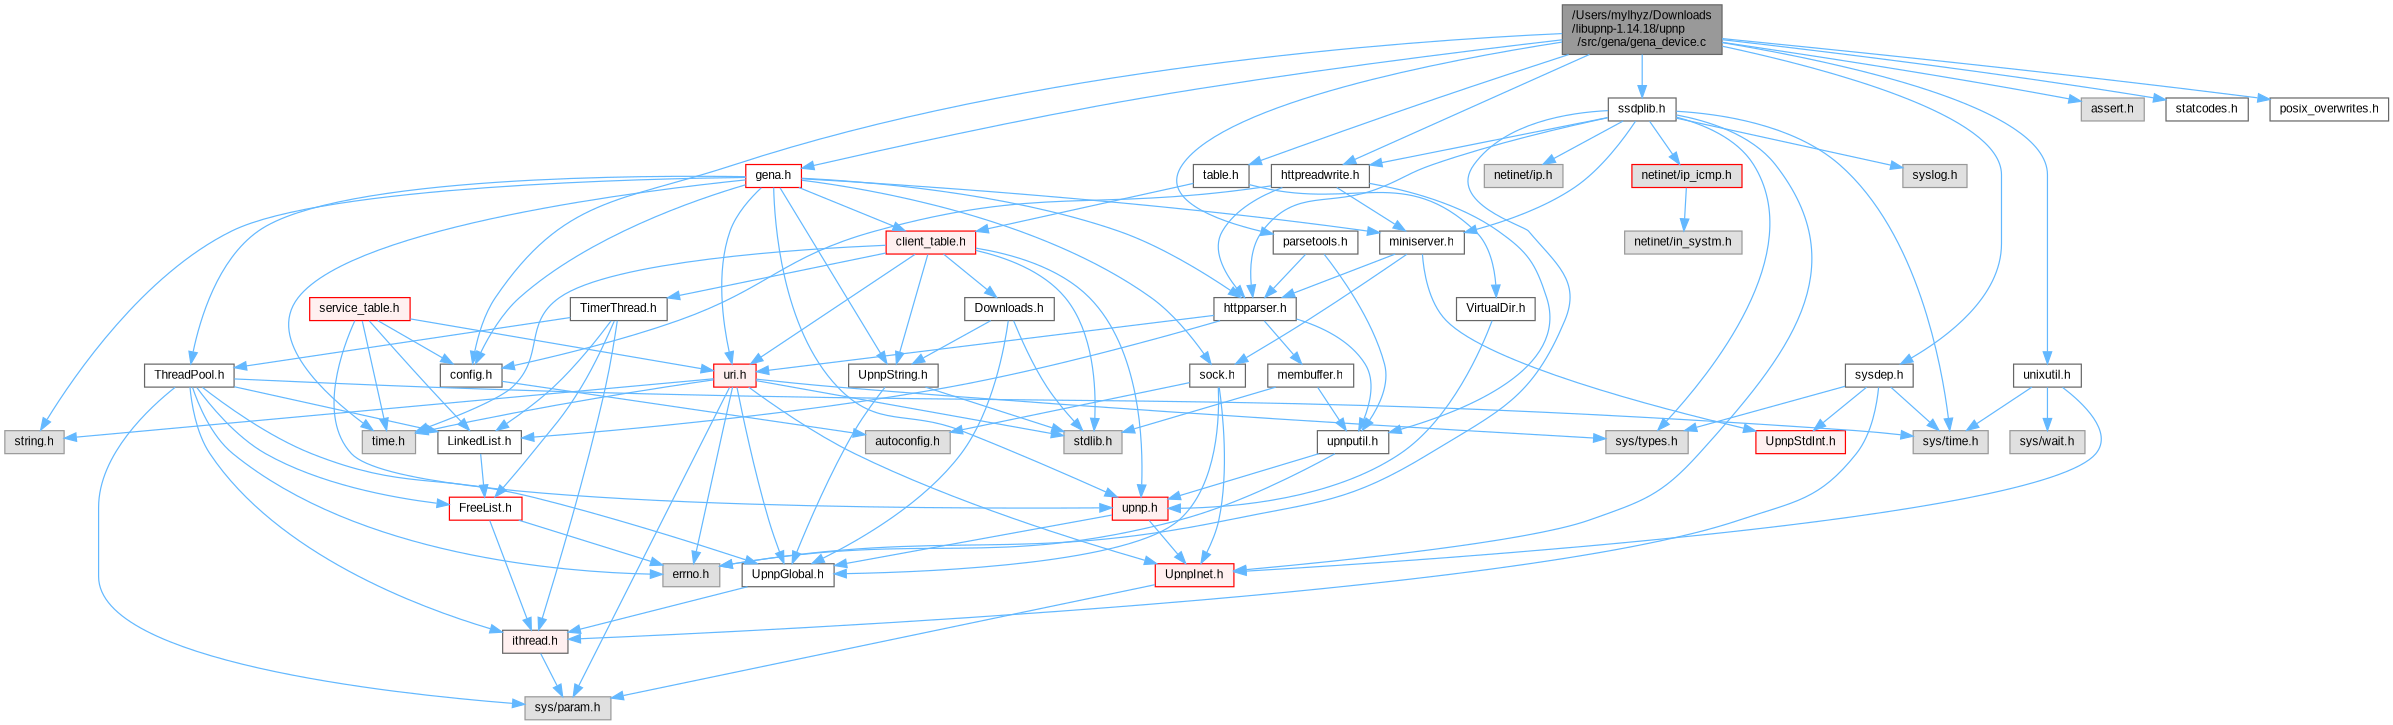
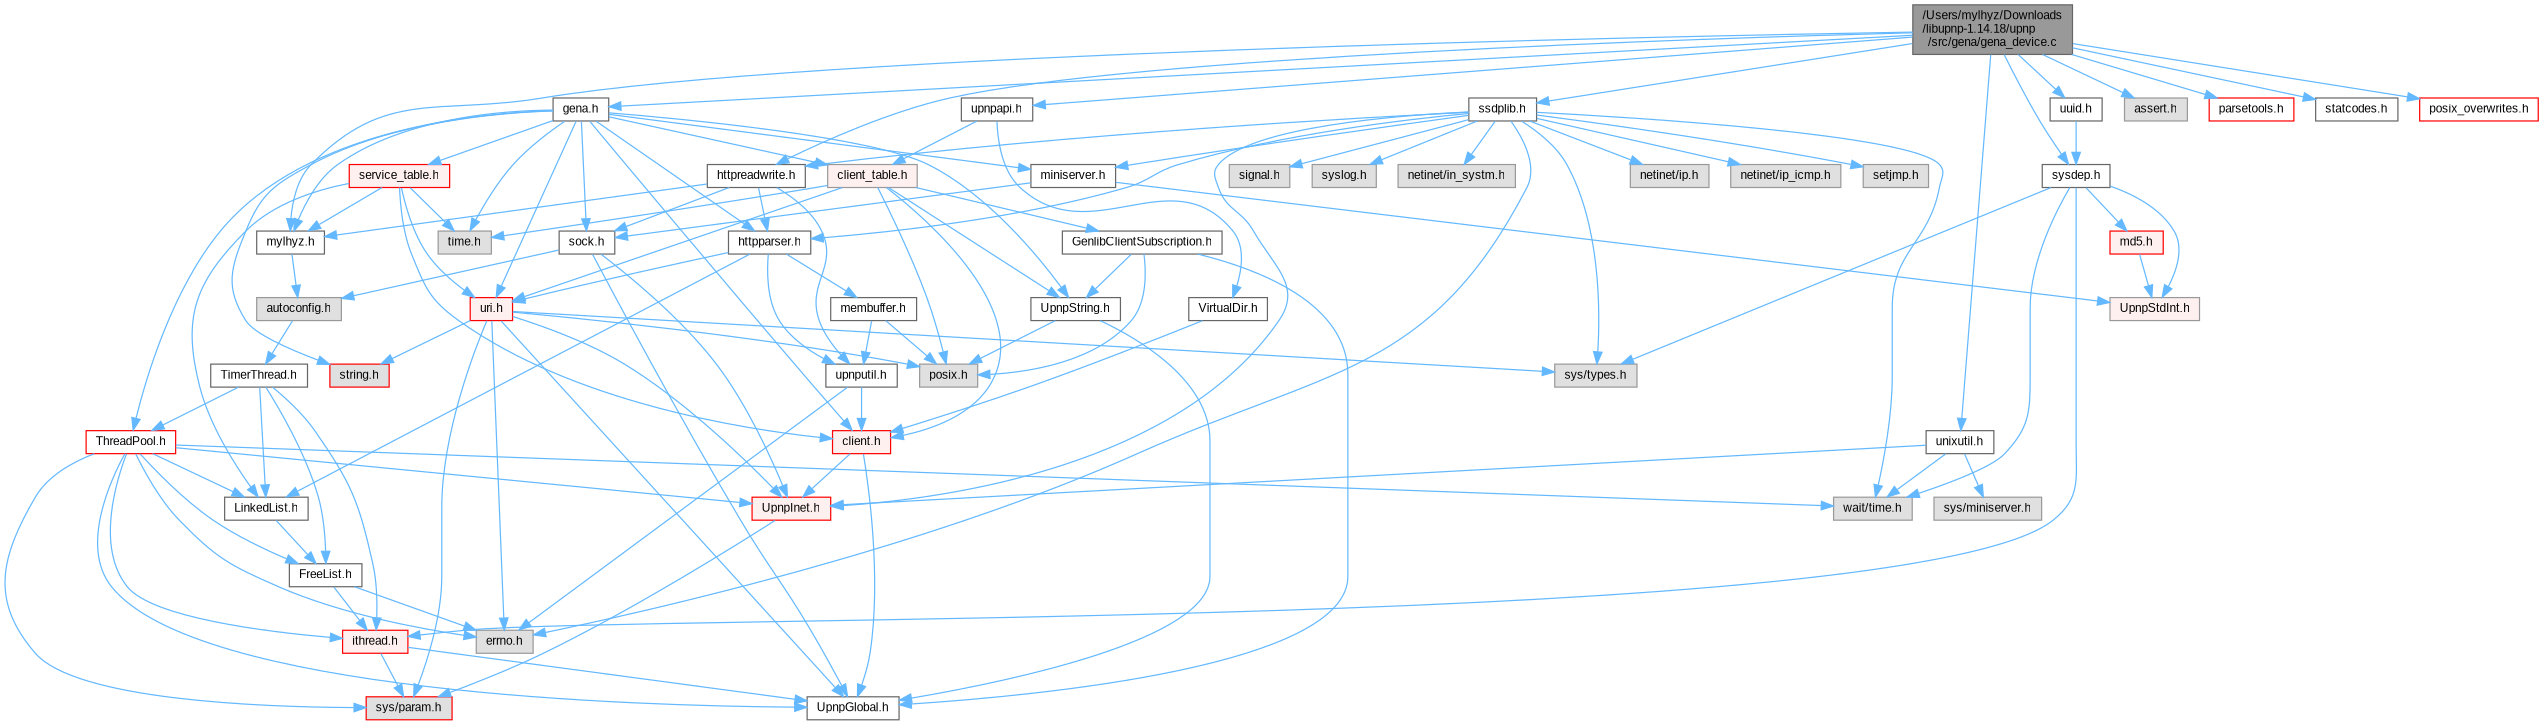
none -> (2076, 109)
(2329, 109) -> (2479, 109)
none -> (497, 140)
(774, 176) -> (581, 109)
(1221, 176) -> (997, 109)
none -> (1260, 176)
(1687, 176) -> (1786, 176)
none -> (1896, 176)
(1685, 203) -> (1483, 138)
(1366, 206) -> (678, 207)
(931, 243) -> (872, 176)
(1316, 243) -> (2252, 109)
none -> (2137, 243)
(798, 271) -> (283, 336)
(1289, 271) -> none
(1347, 273) -> none
(1010, 309) -> (1142, 243)
(1373, 333) -> none
(189, 376) -> (131, 442)
(471, 376) -> (291, 243)
(556, 405) -> none
(34, 442) -> (360, 376)
(1093, 442) -> (949, 376)
(1801, 442) -> (2155, 309)
(1951, 442) -> (1873, 509)
(2047, 442) -> (1988, 509)
none -> (458, 475)
(486, 509) -> (326, 575)
(1140, 509) -> (862, 442)
(664, 608) -> (602, 673)
(535, 642) -> (375, 642)
(568, 708) -> (409, 708)
